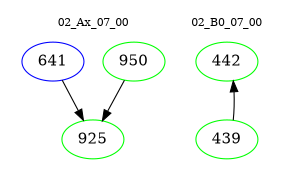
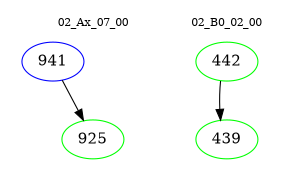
(227, 23) -> (227, 23)
(53, 62) -> (53, 62)
(134, 62) -> none
(234, 106) -> (220, 95)
